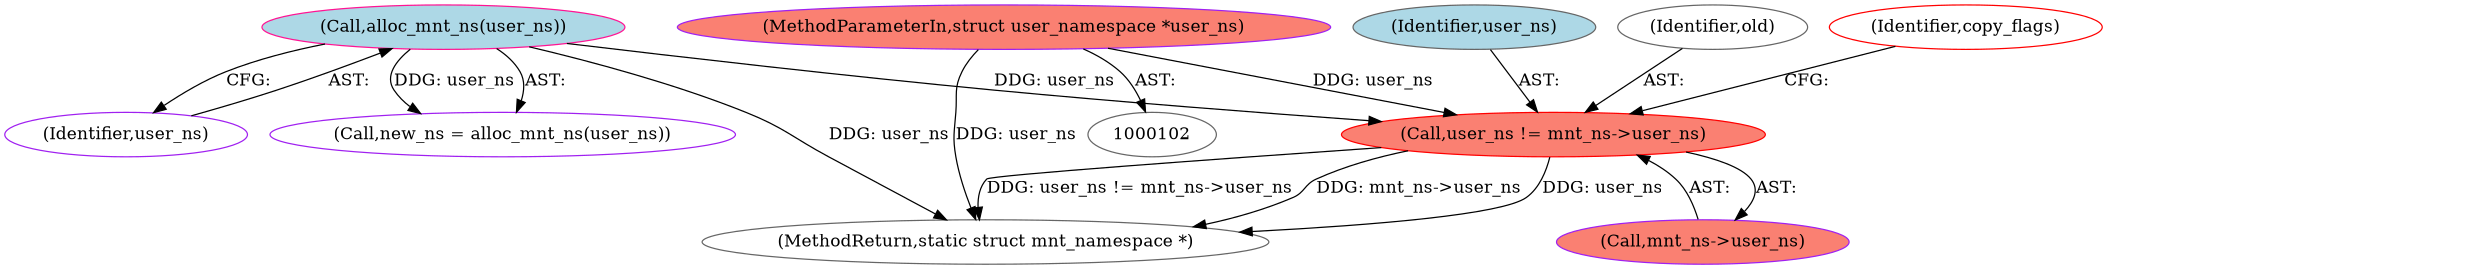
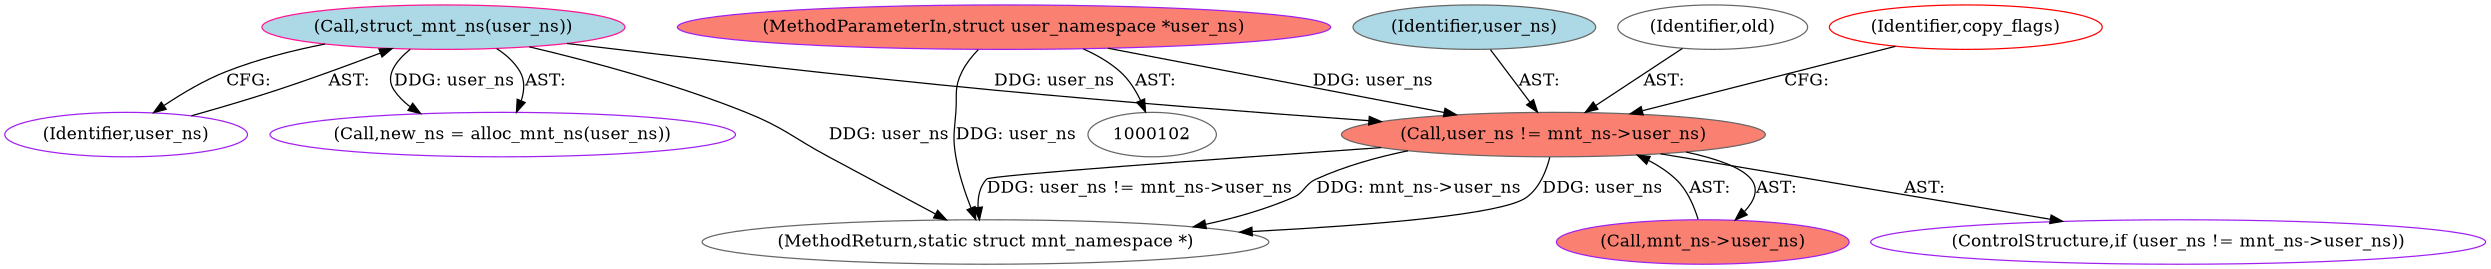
(443, 27) -> (443, 27)
(1553, 135) -> (1553, 135)
none -> (2178, 242)
